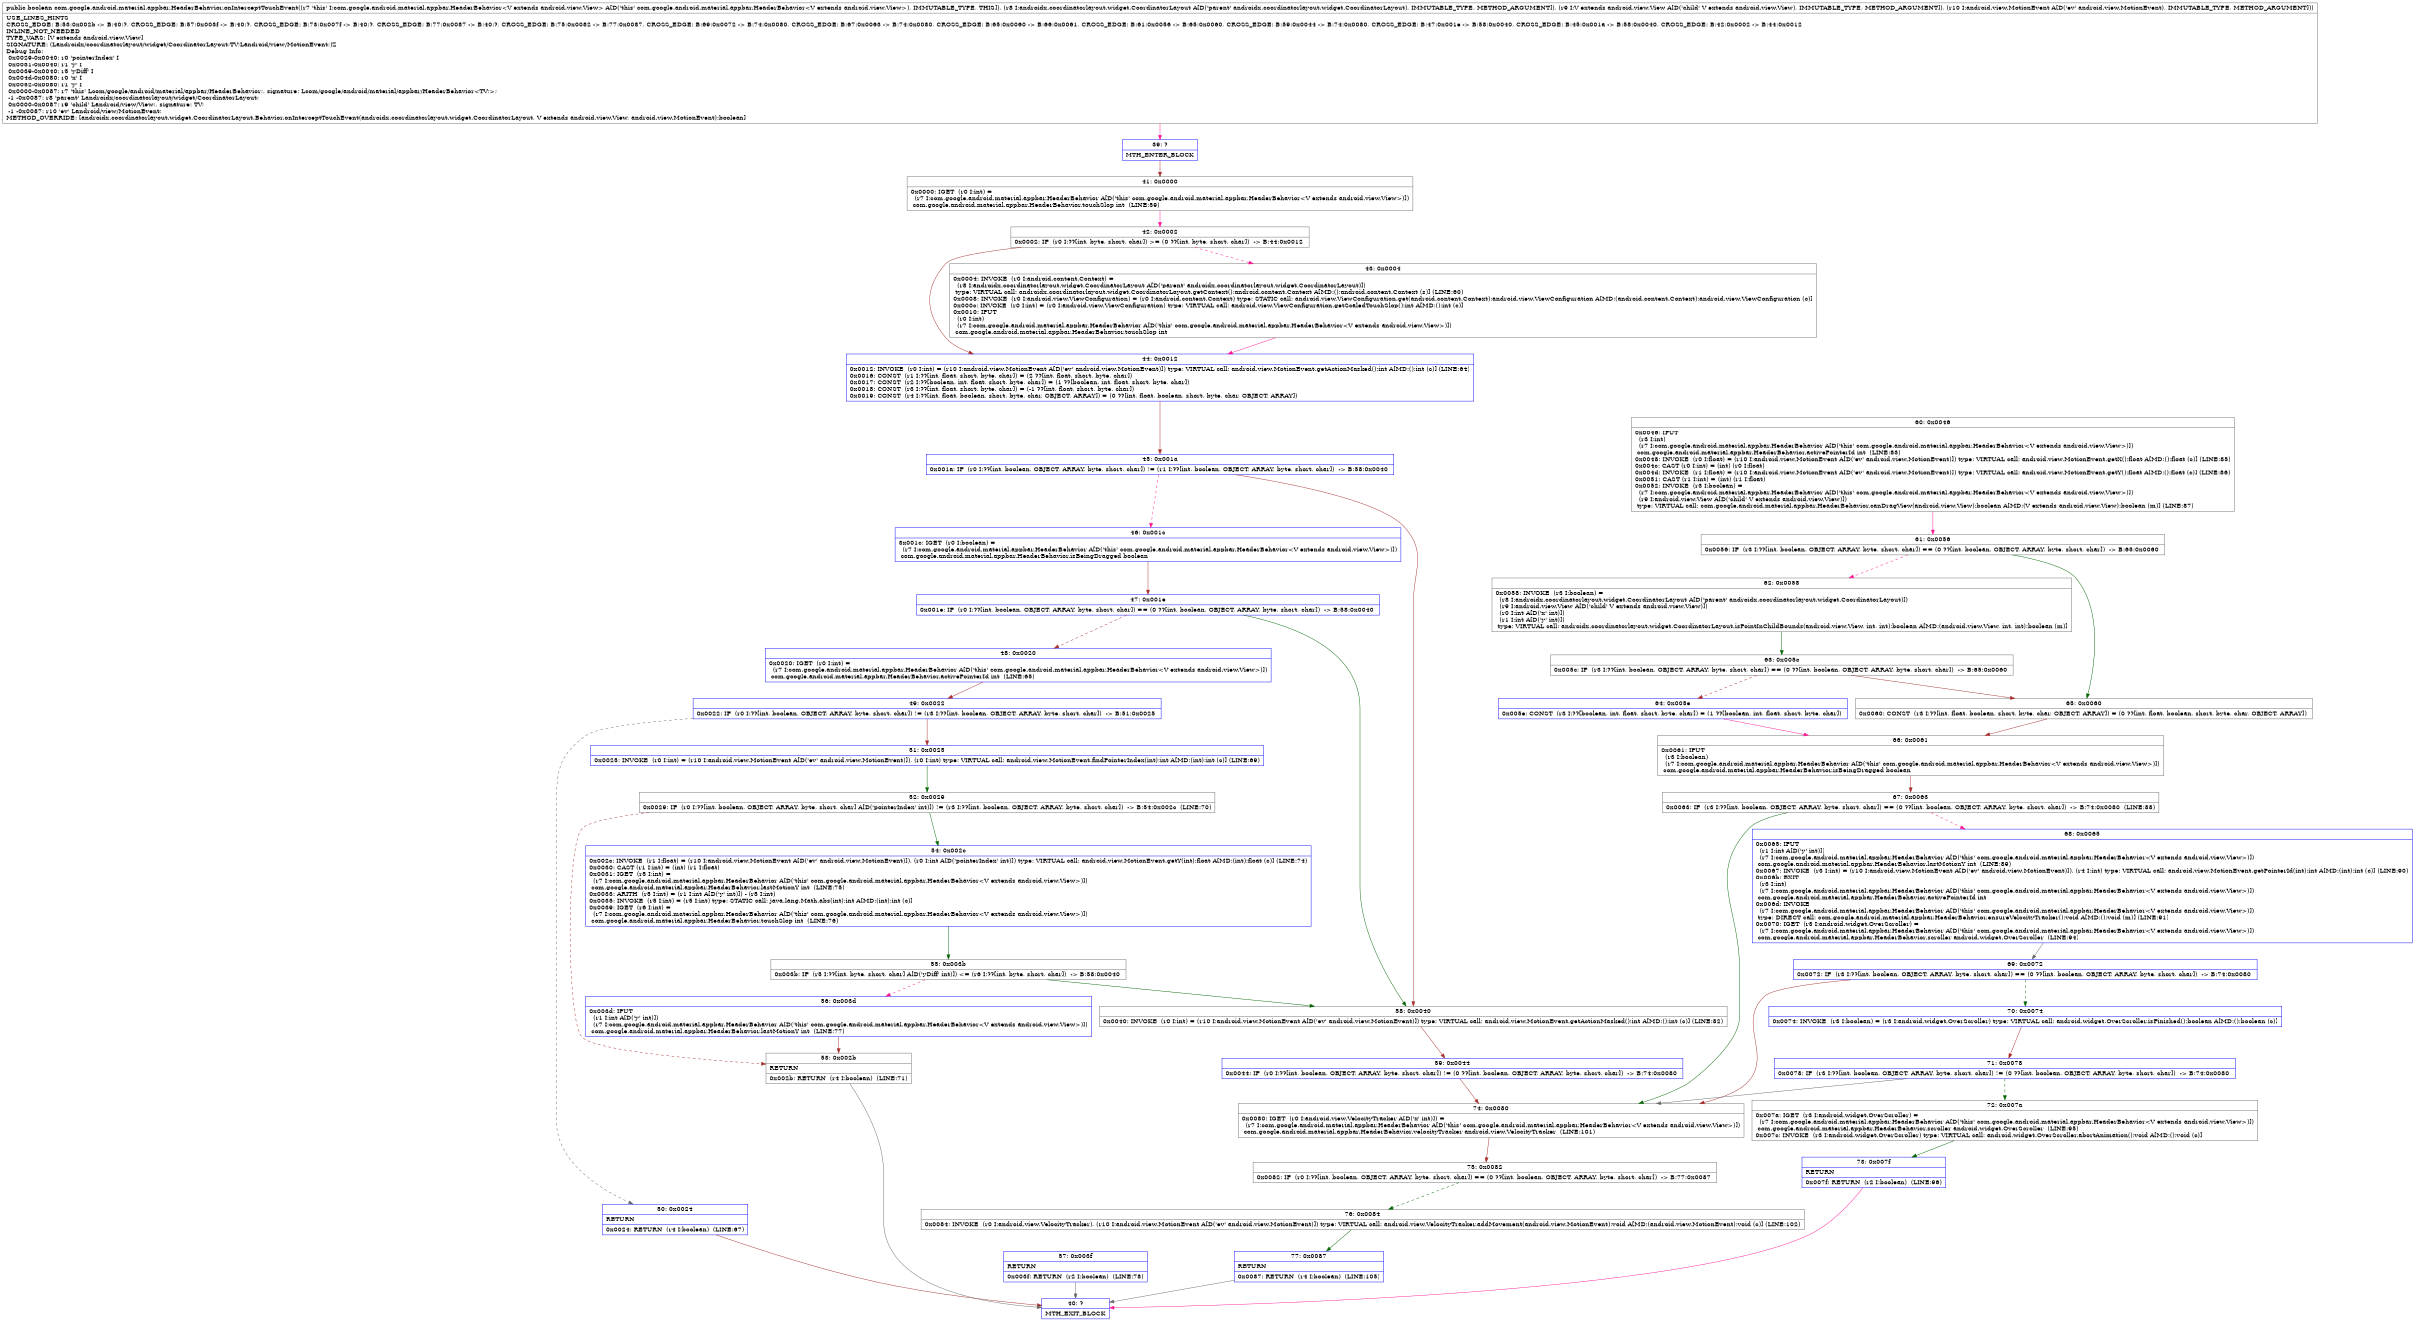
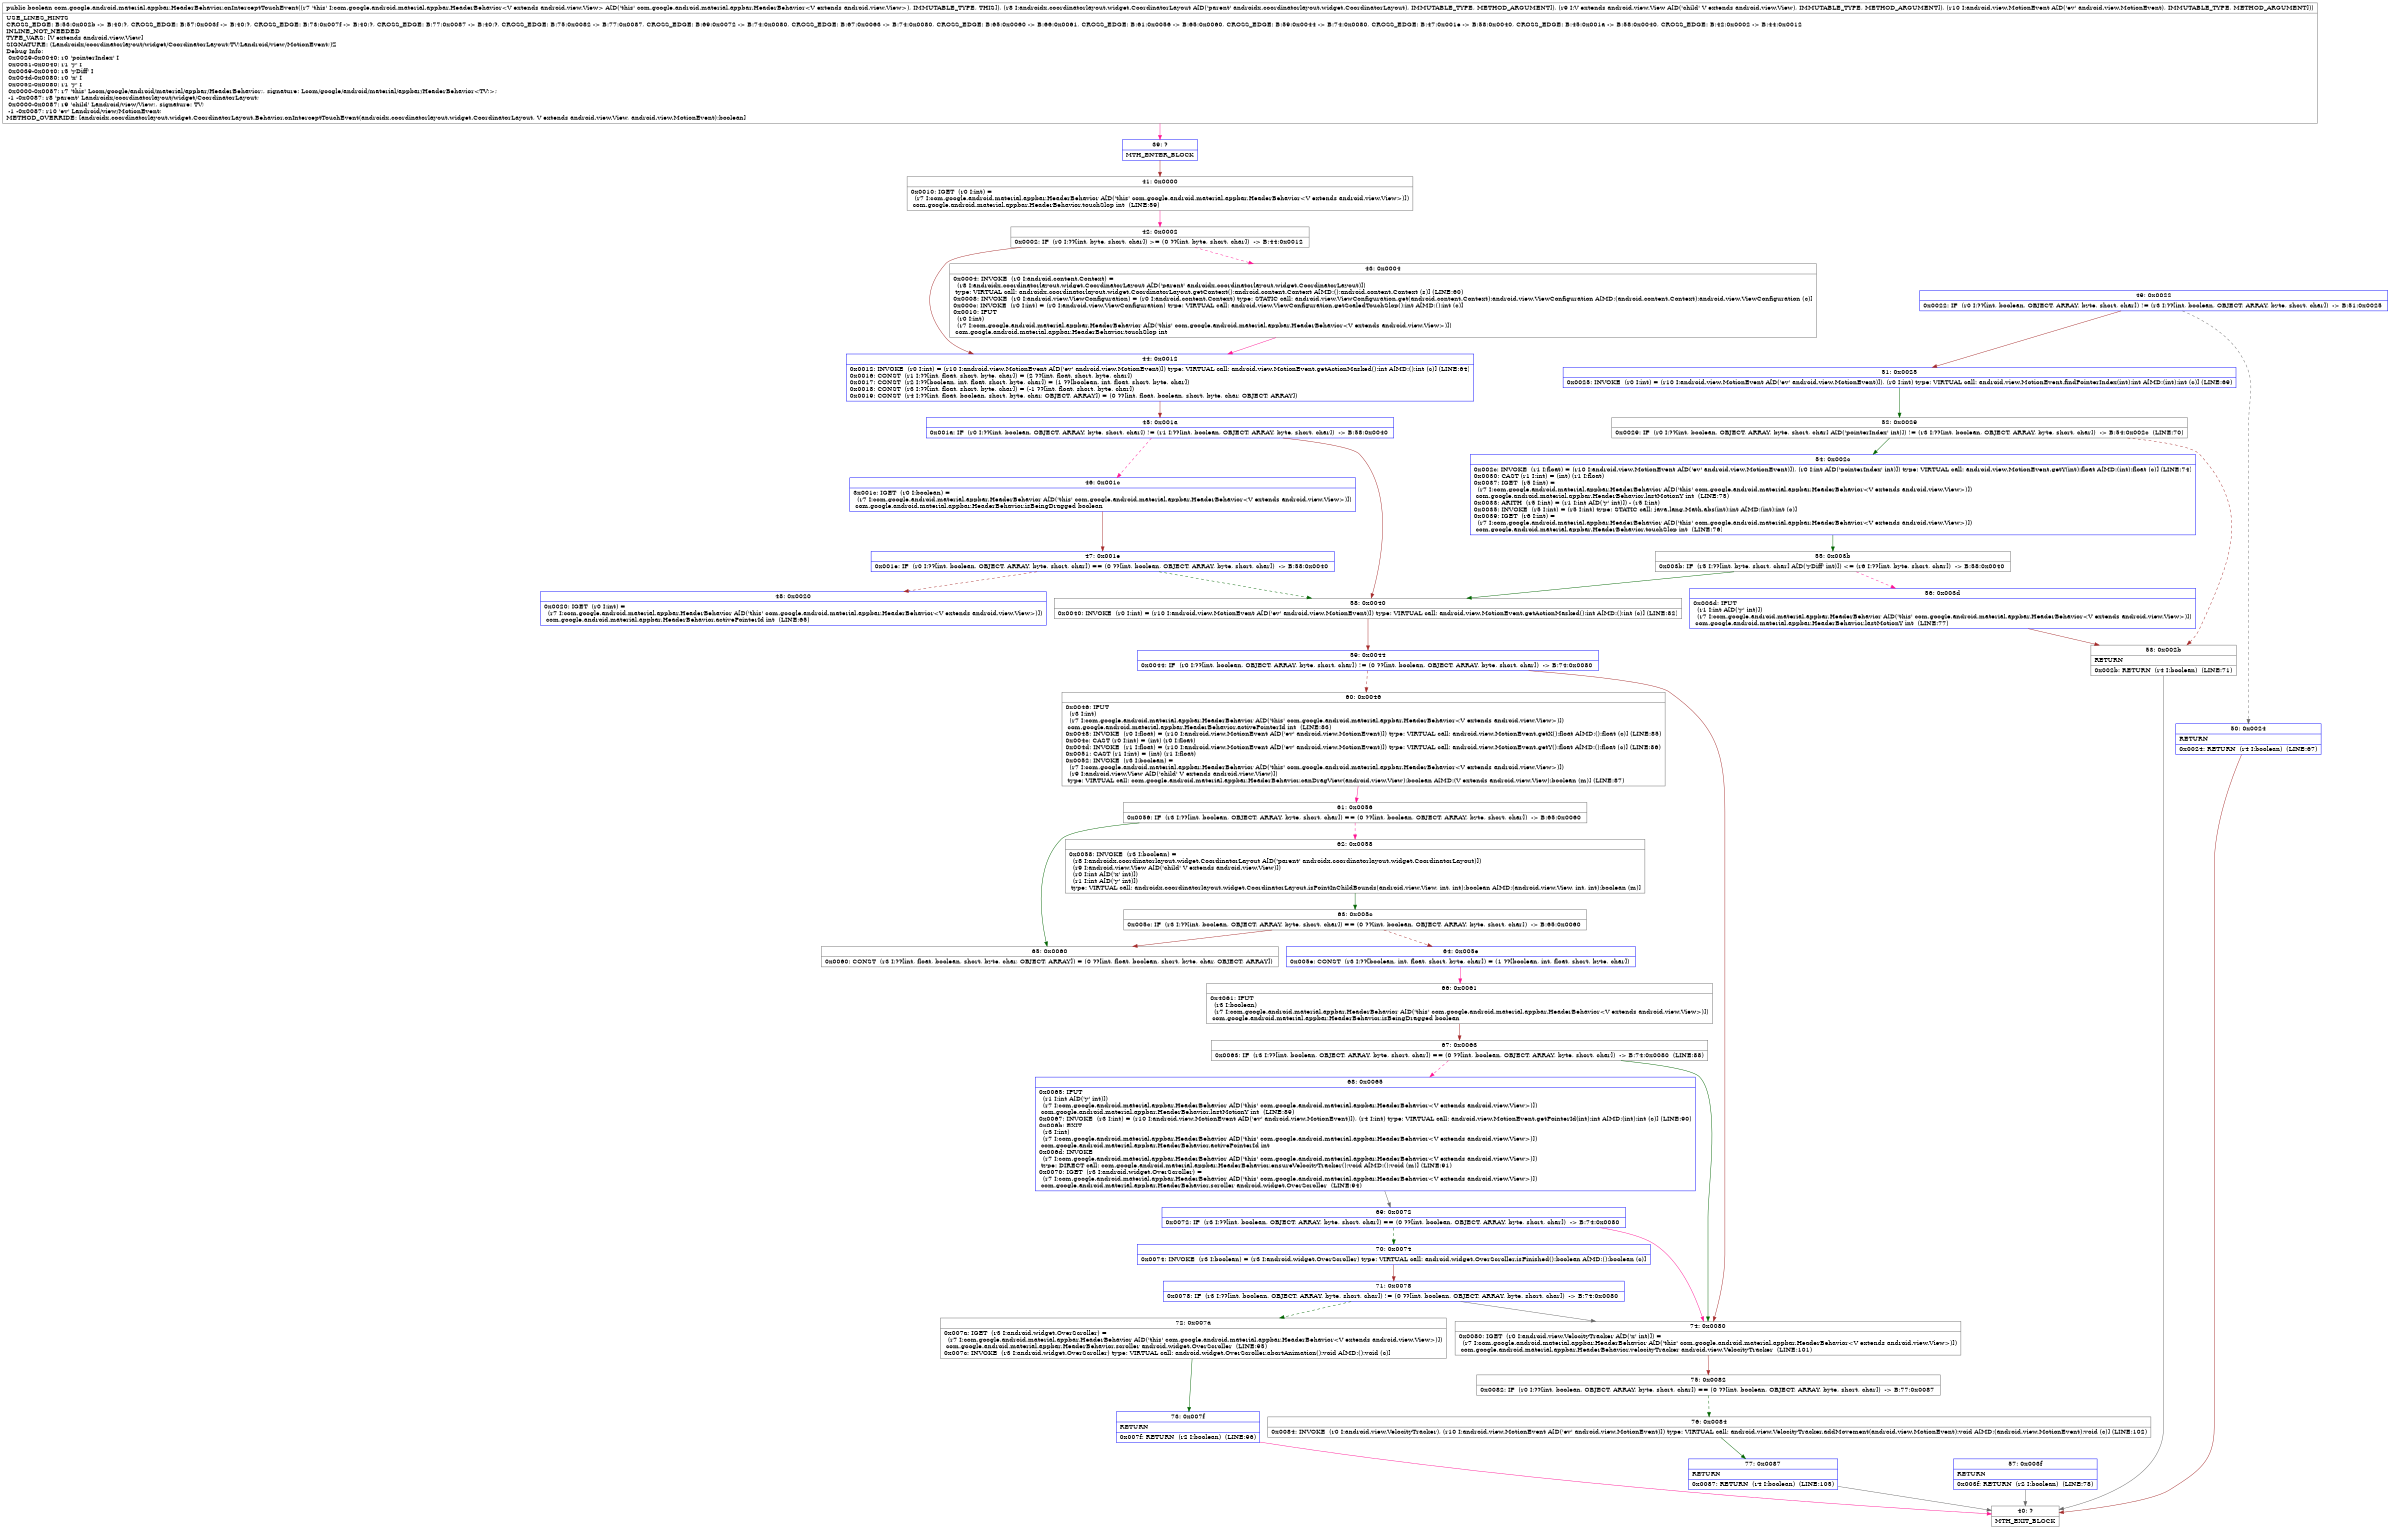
(953, 192) -> (953, 192)
none -> (1367, 679)
(968, 689) -> none
(2018, 727) -> none
(1685, 750) -> (1234, 998)
(1360, 779) -> (1233, 585)
(631, 874) -> (1516, 483)
(1753, 1019) -> (1667, 1254)
(1076, 1309) -> (2025, 1516)
